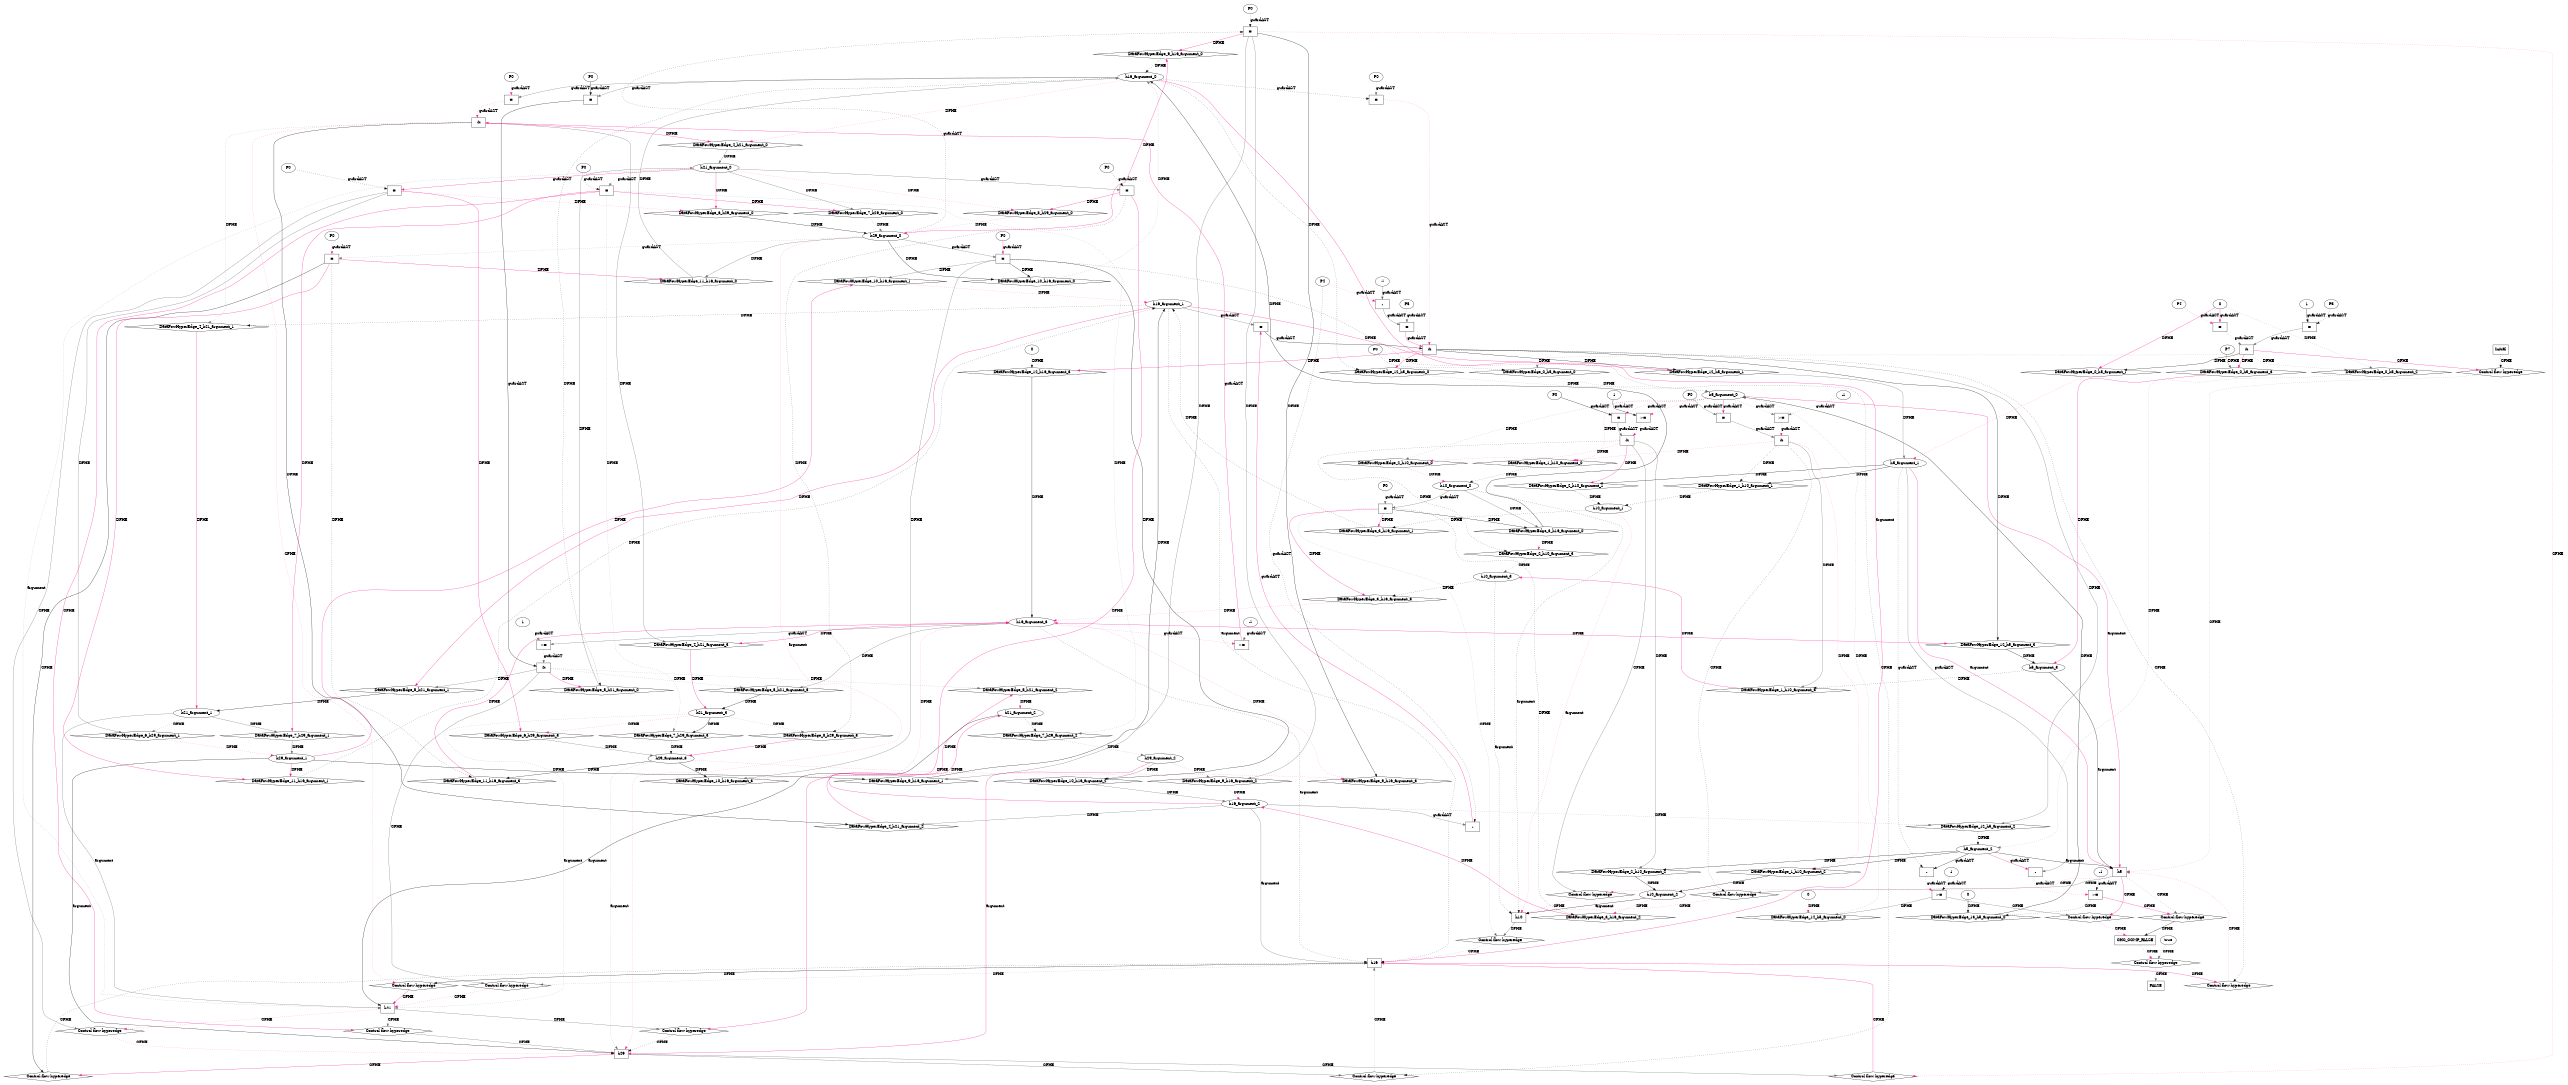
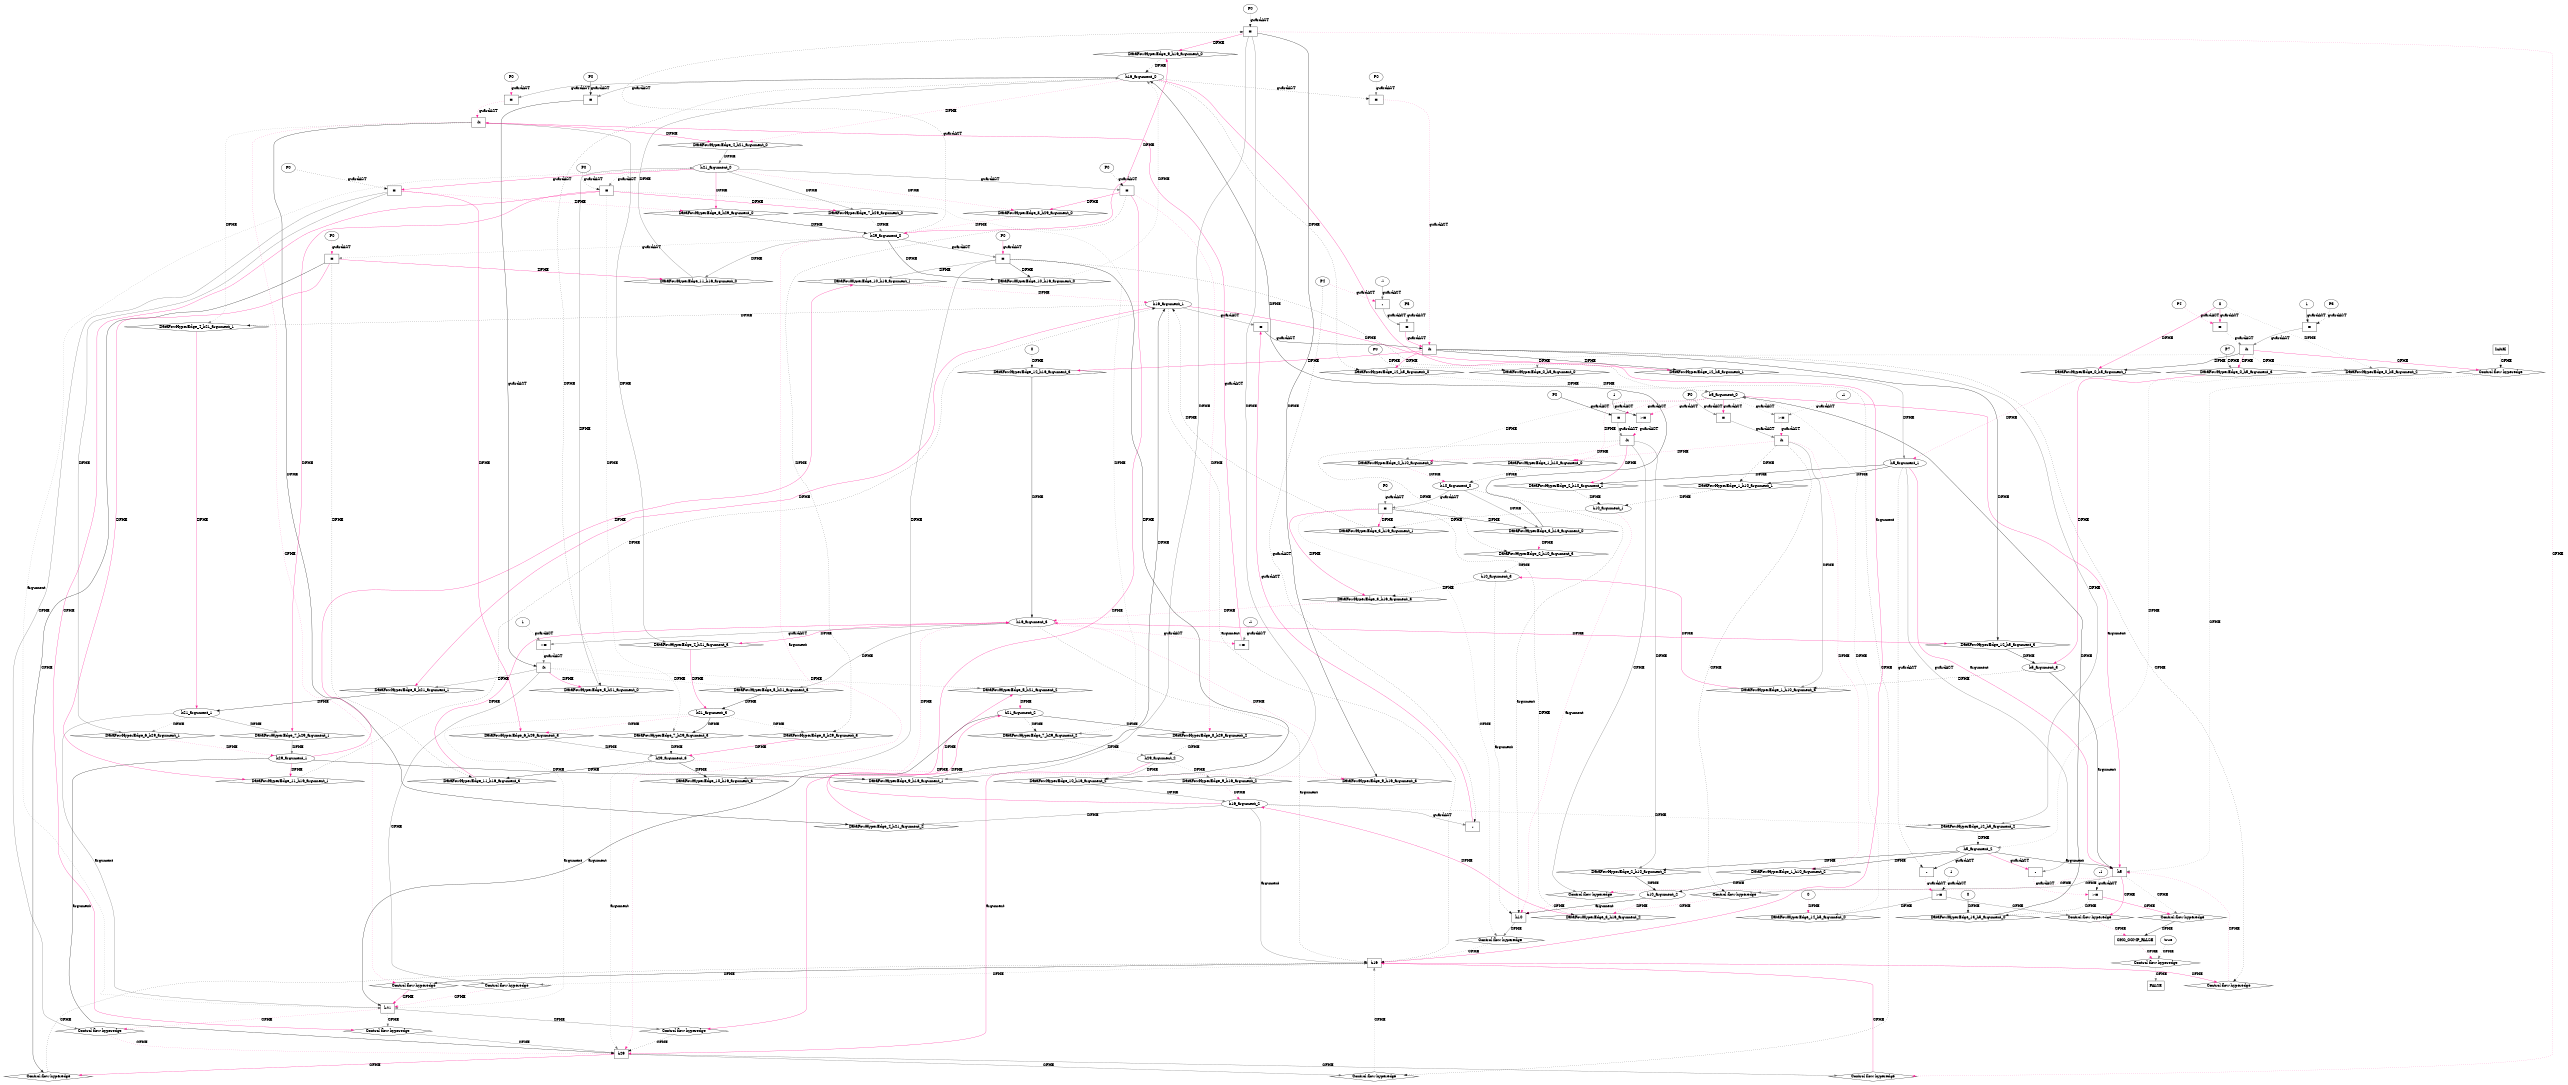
none -> (1210, 736)
